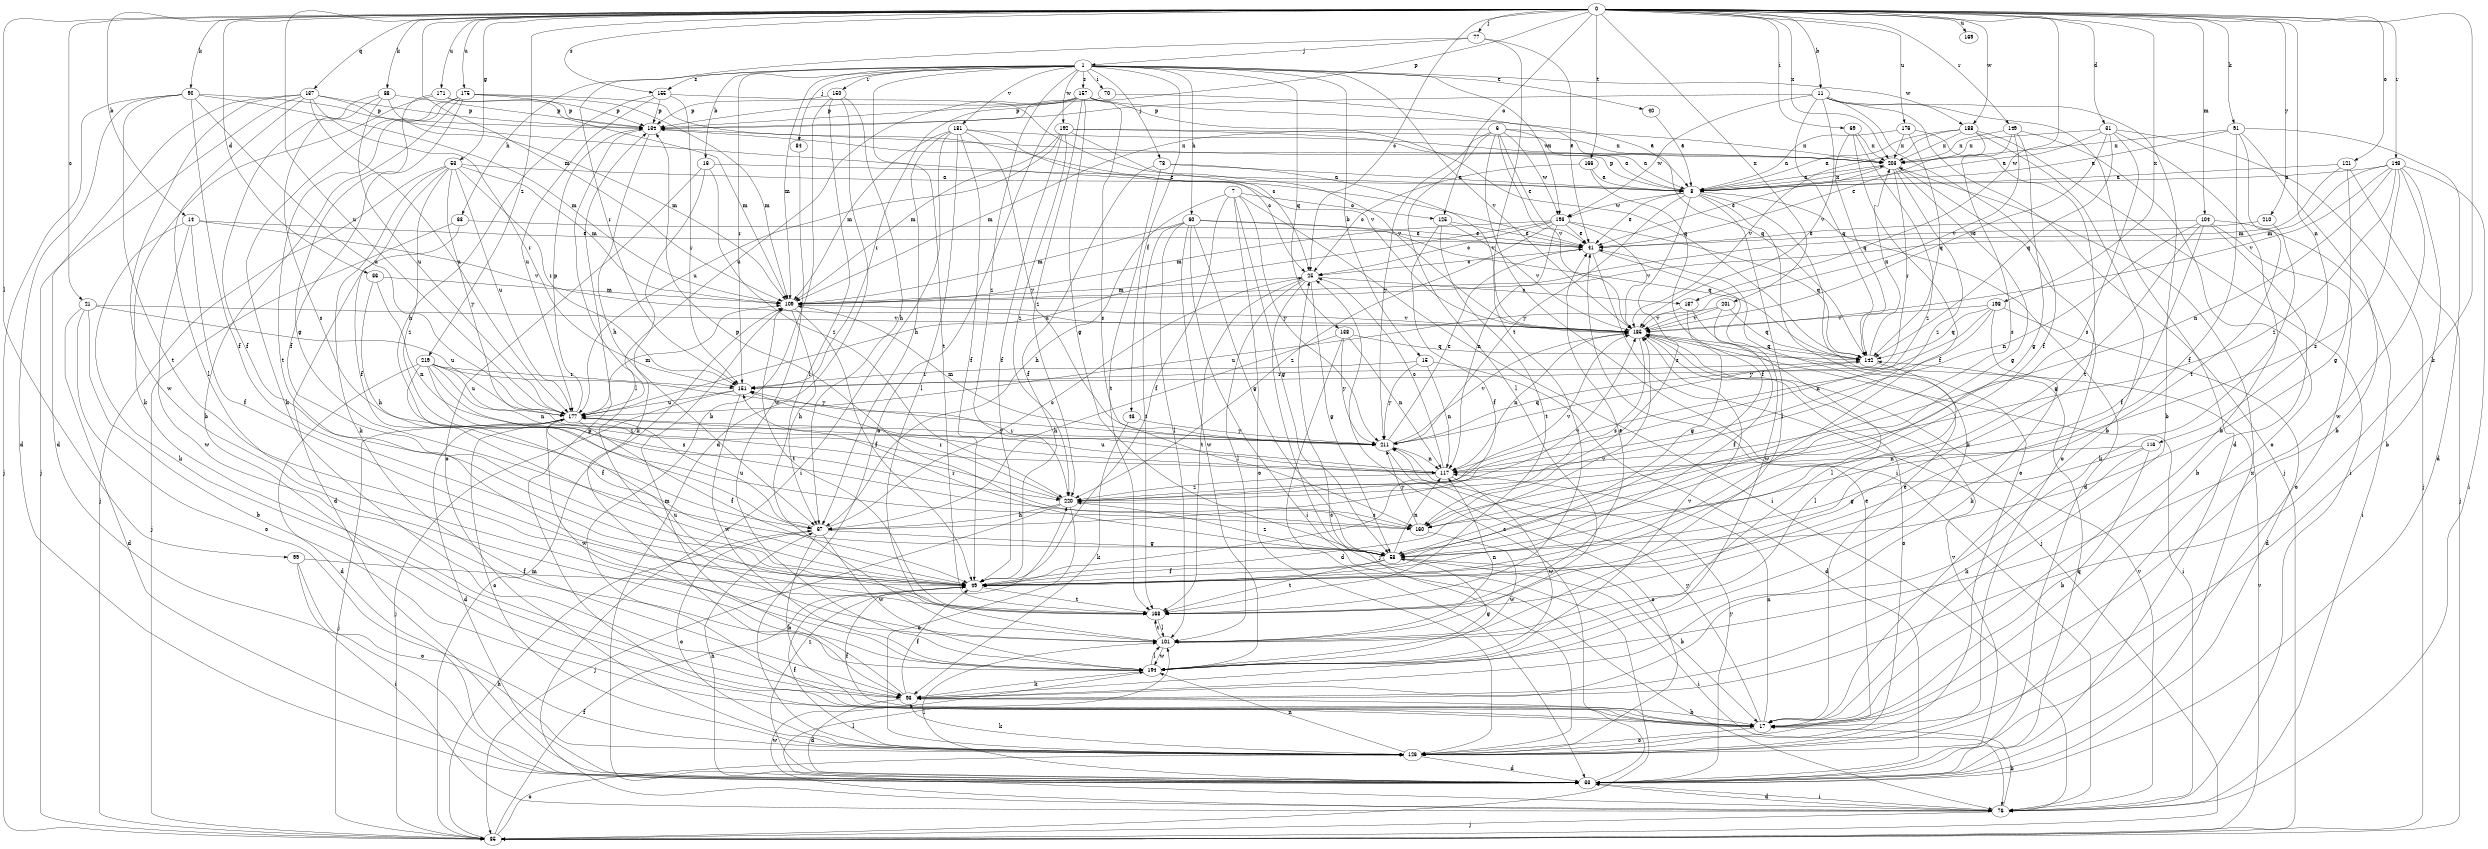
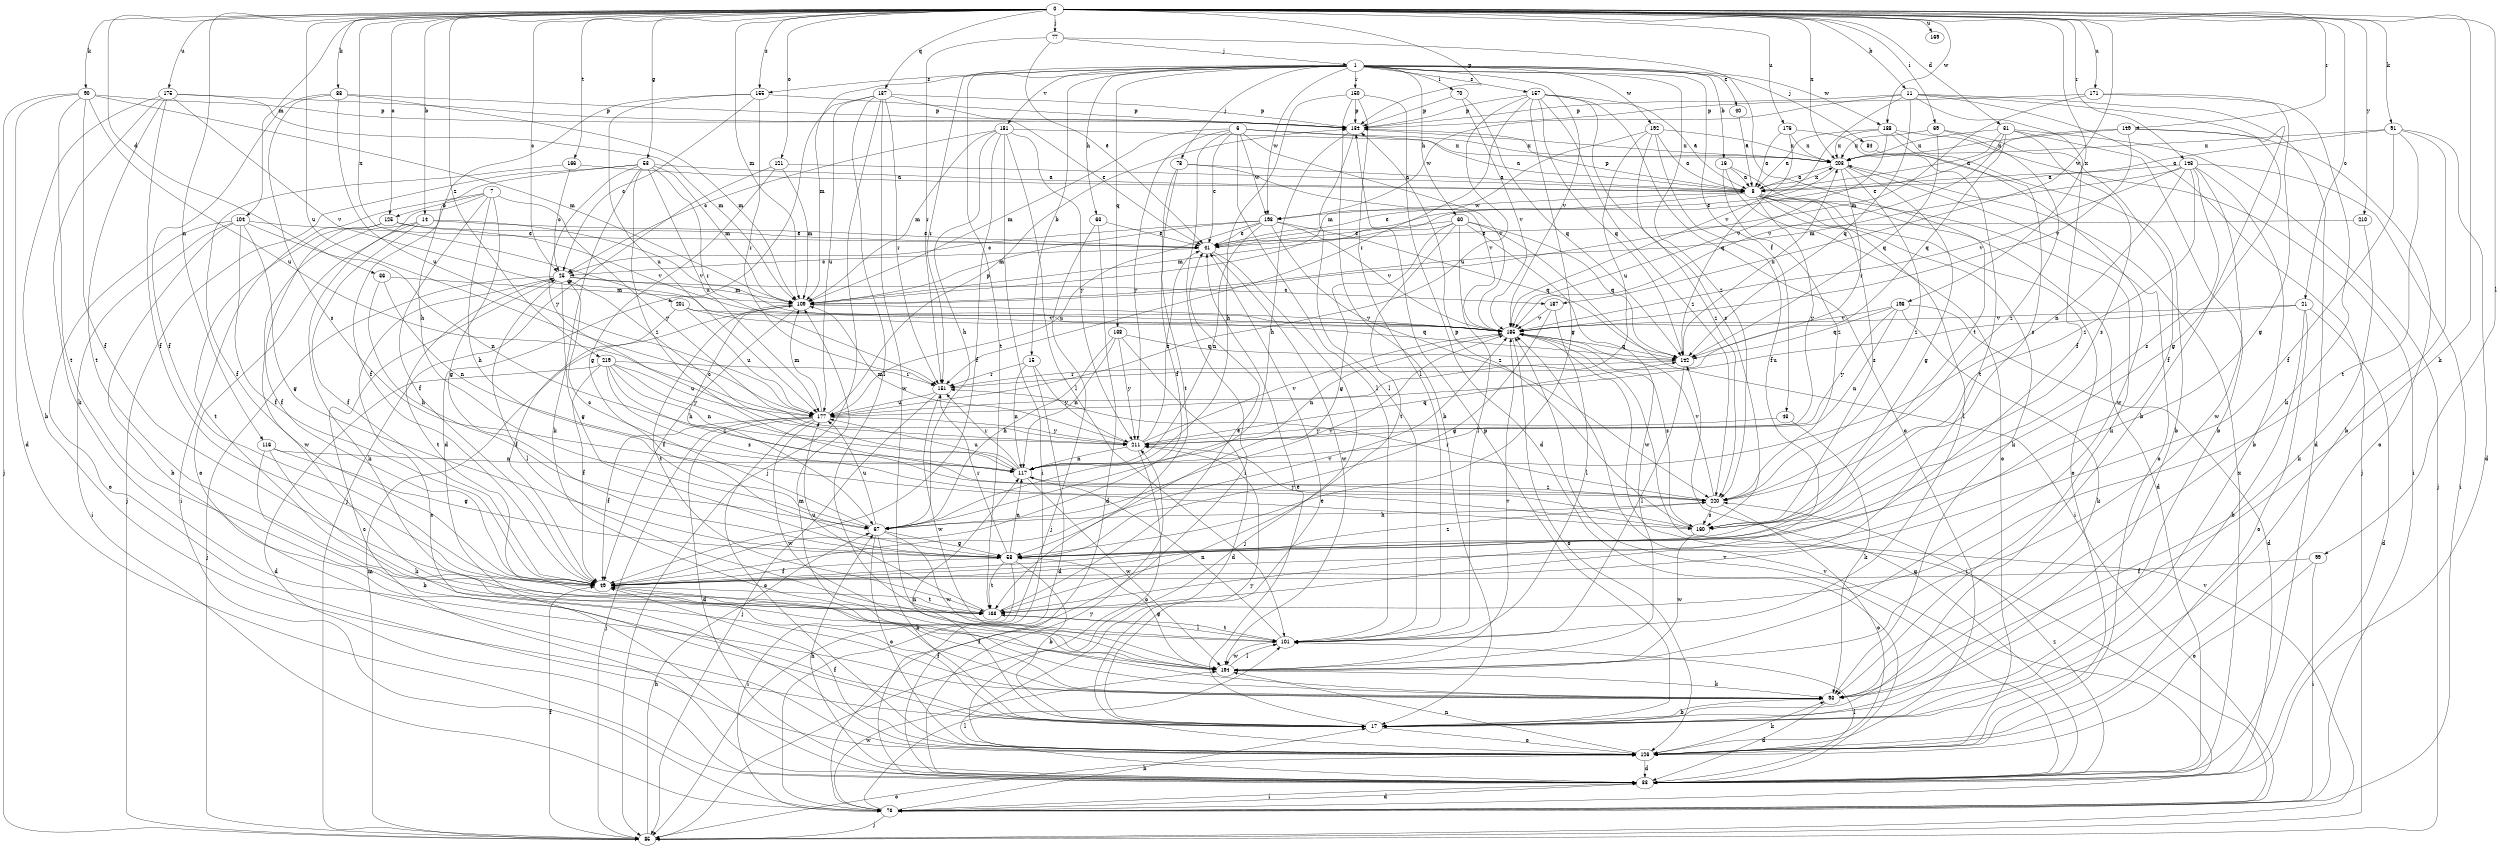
(1362, 207) -> (1516, 217)
(722, 614) -> none
